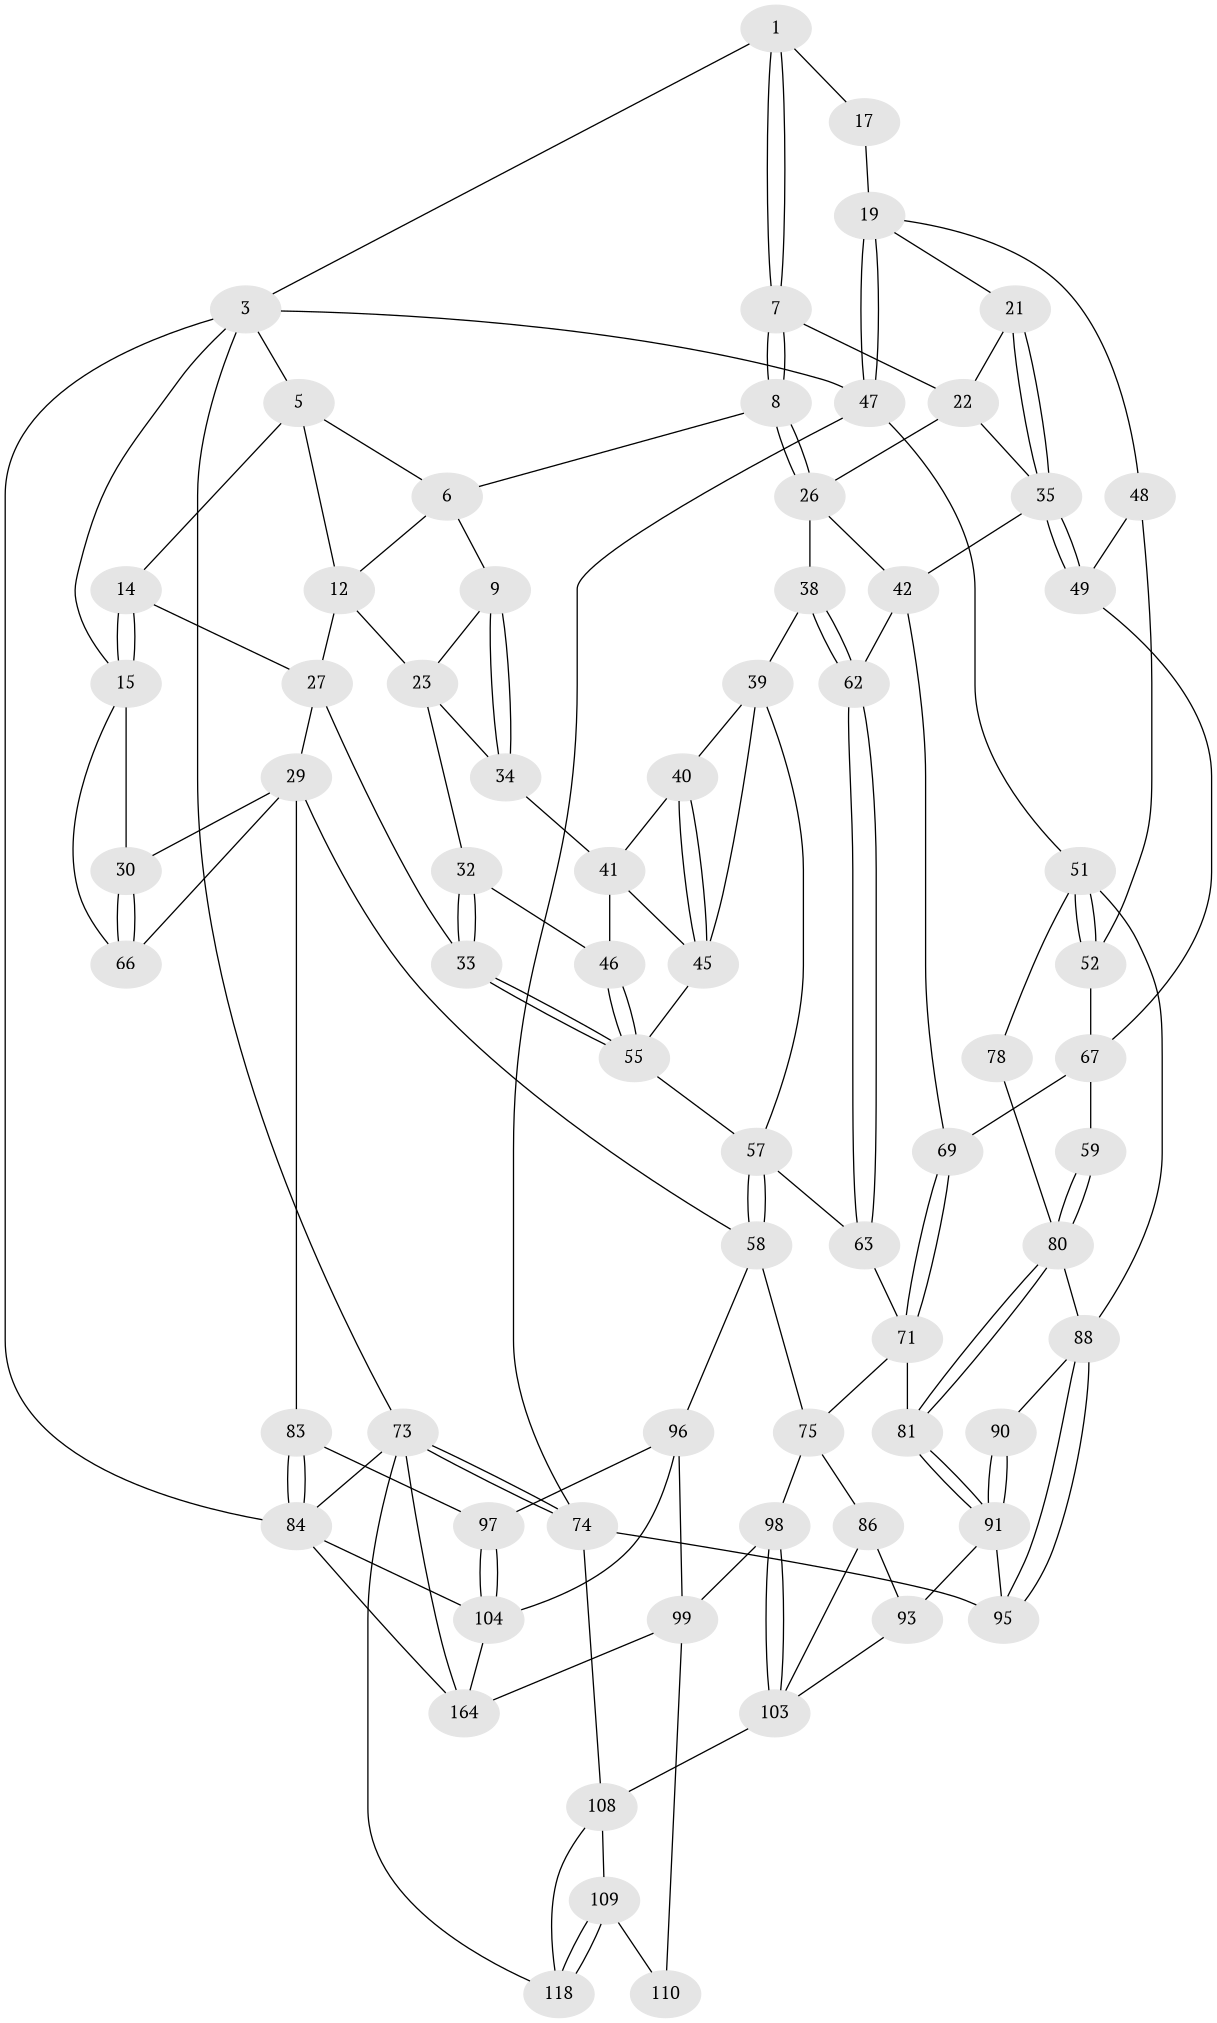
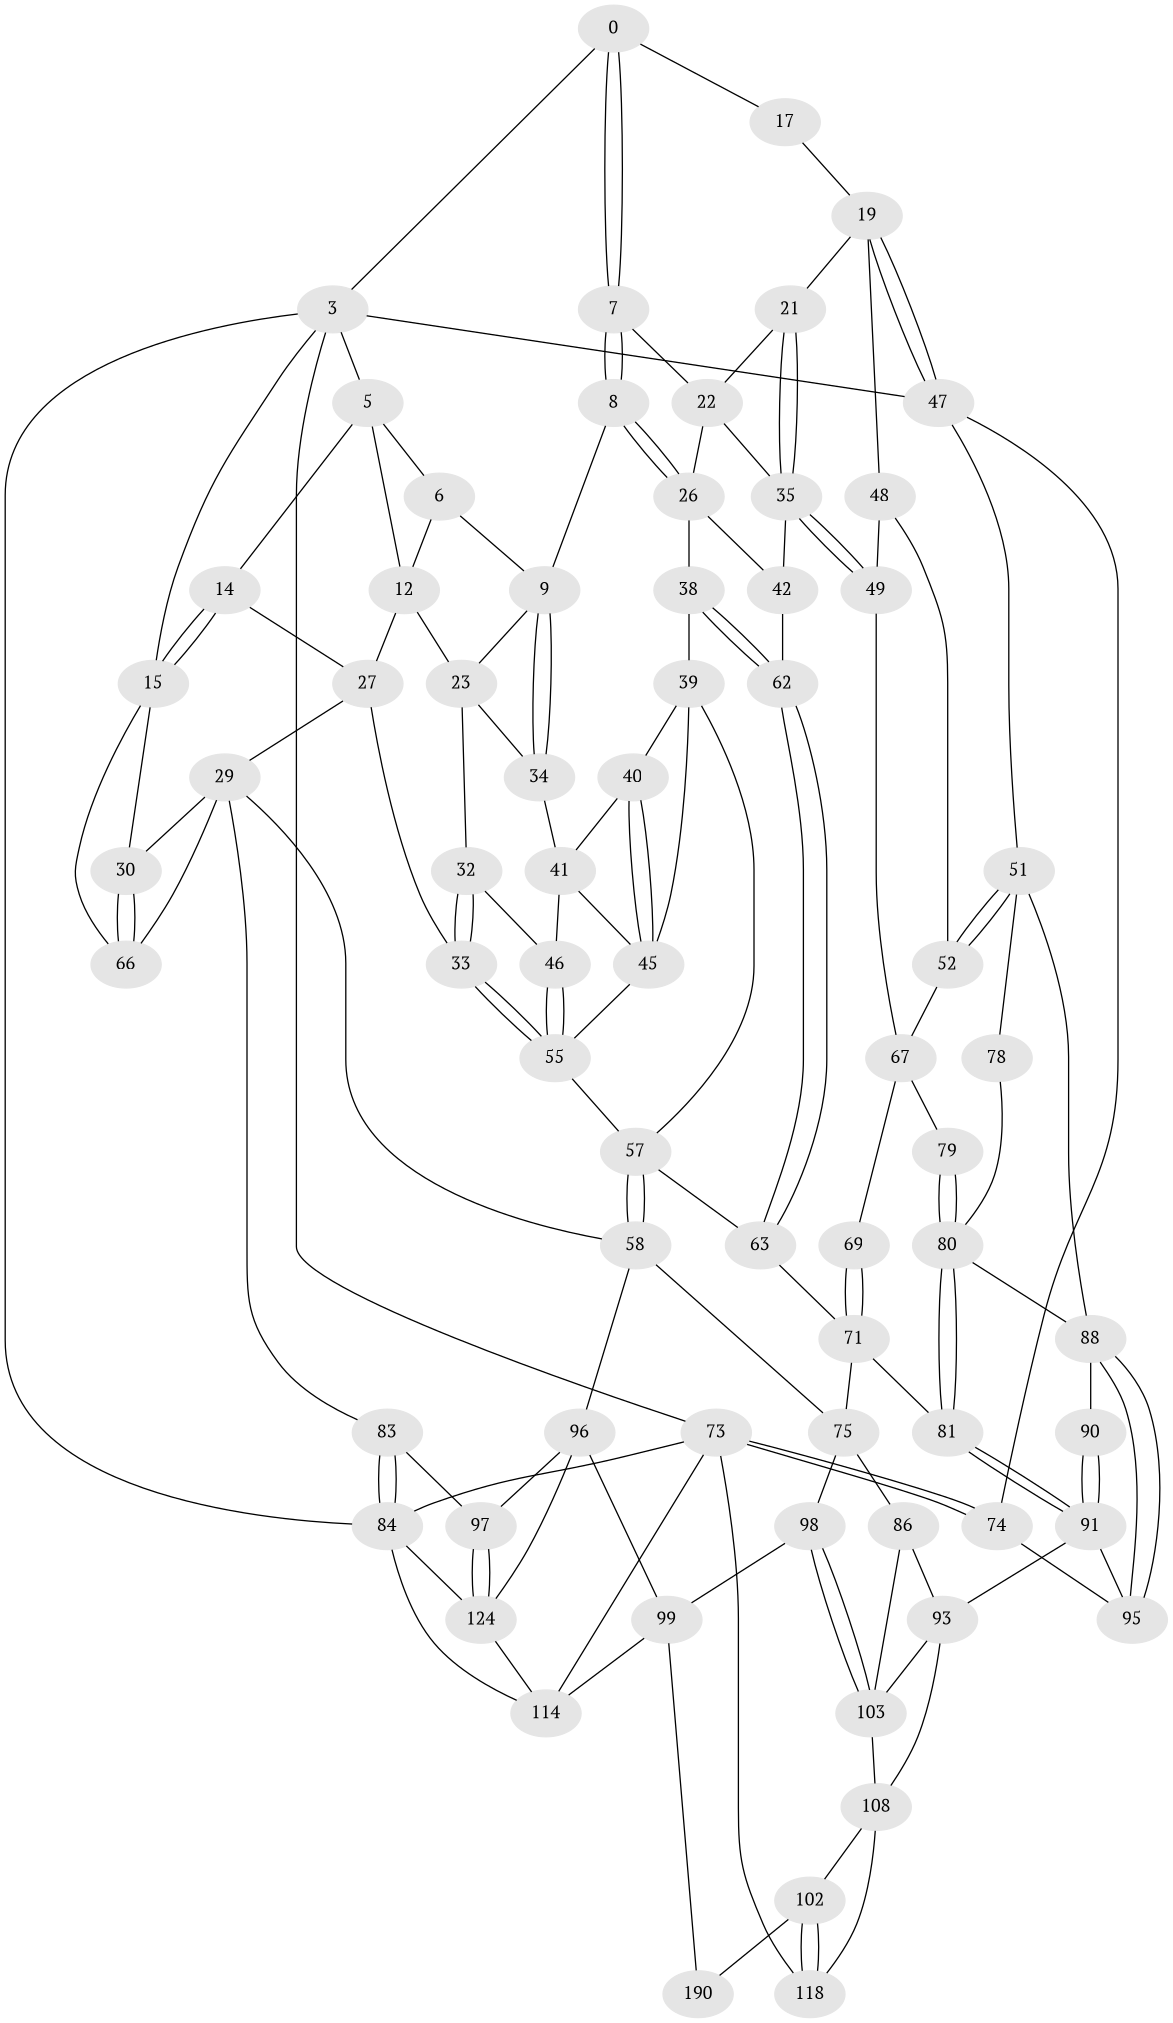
(776, 29) -> (614, 29)
(611, 450) -> (579, 496)
(926, 871) -> none
(1091, 1152) -> (948, 1152)
(489, 1620) -> (481, 1620)
(593, 1672) -> (924, 1718)
(464, 1713) -> (546, 1713)
(604, 1901) -> (810, 1901)
(666, 1994) -> (698, 1994)
